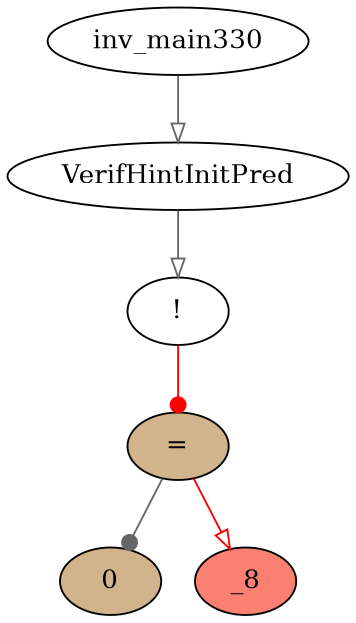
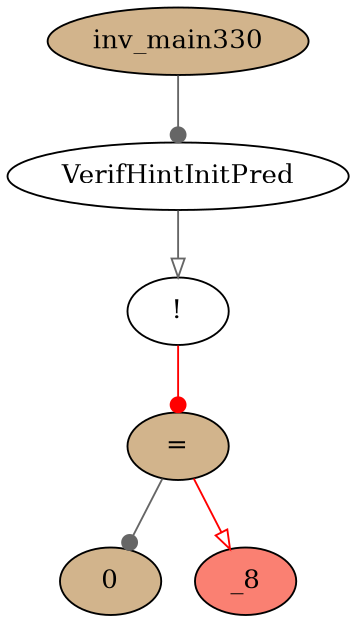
(178, 41) -> (178, 41)
(178, 100) -> (178, 101)
